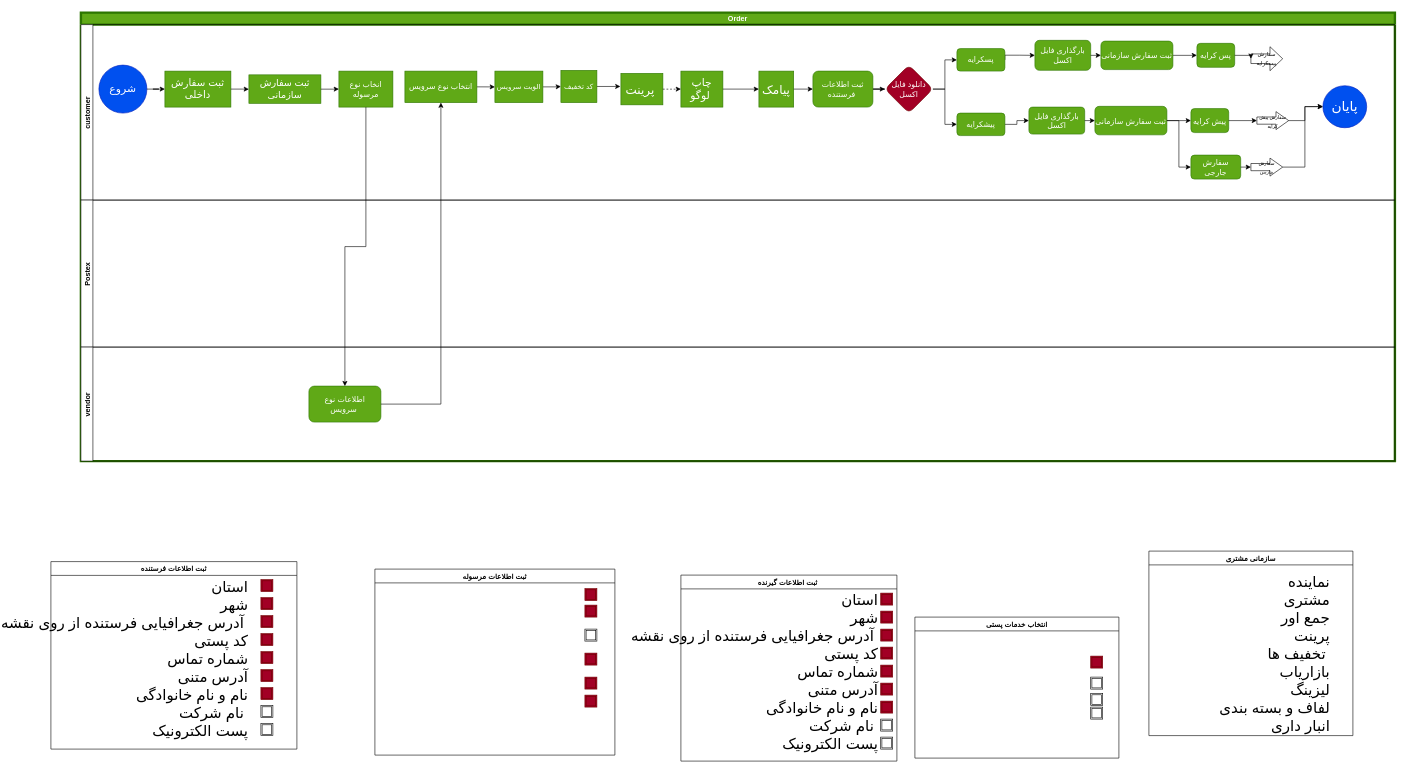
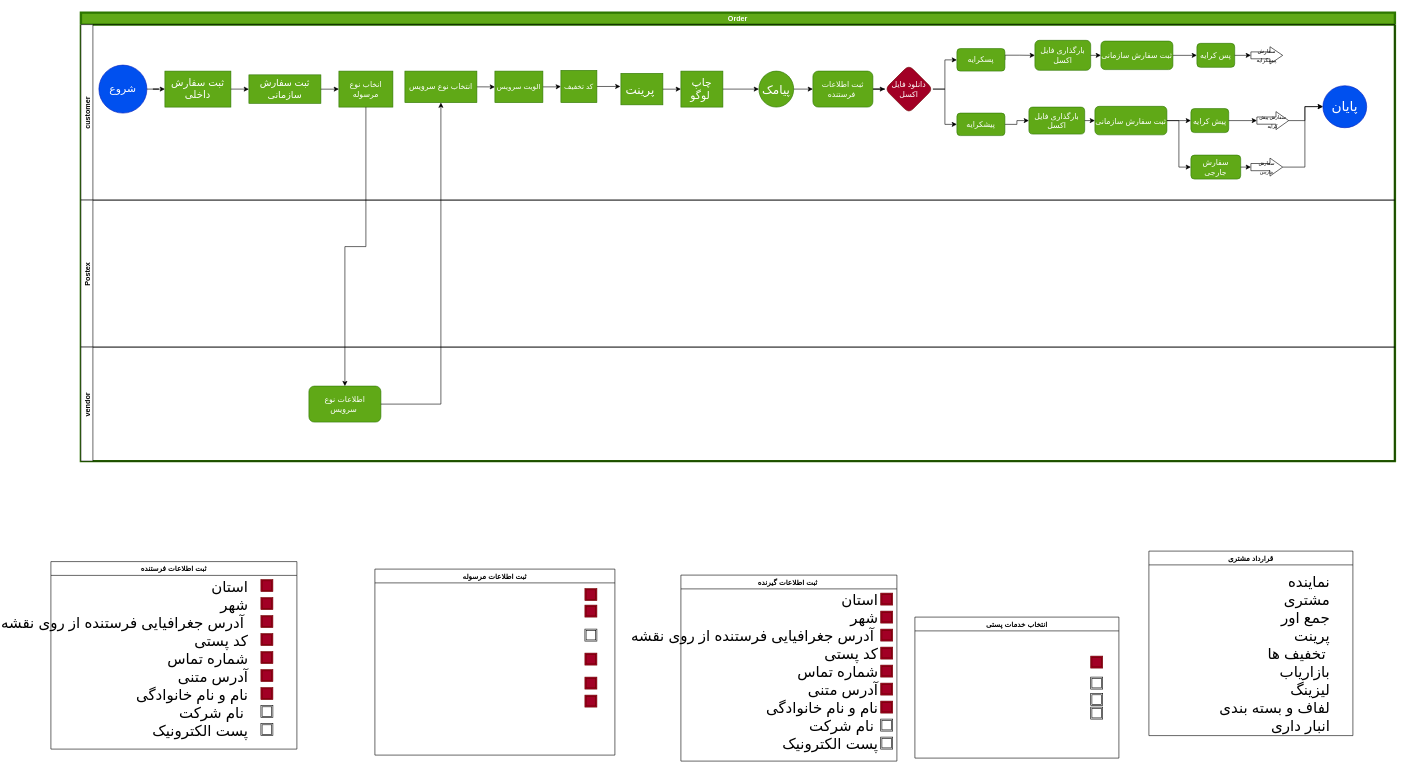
(1267, 59) -> (1267, 55)
(670, 89) -> (670, 89)
(776, 89) -> (776, 89)
(1250, 558) -> (1250, 558)
